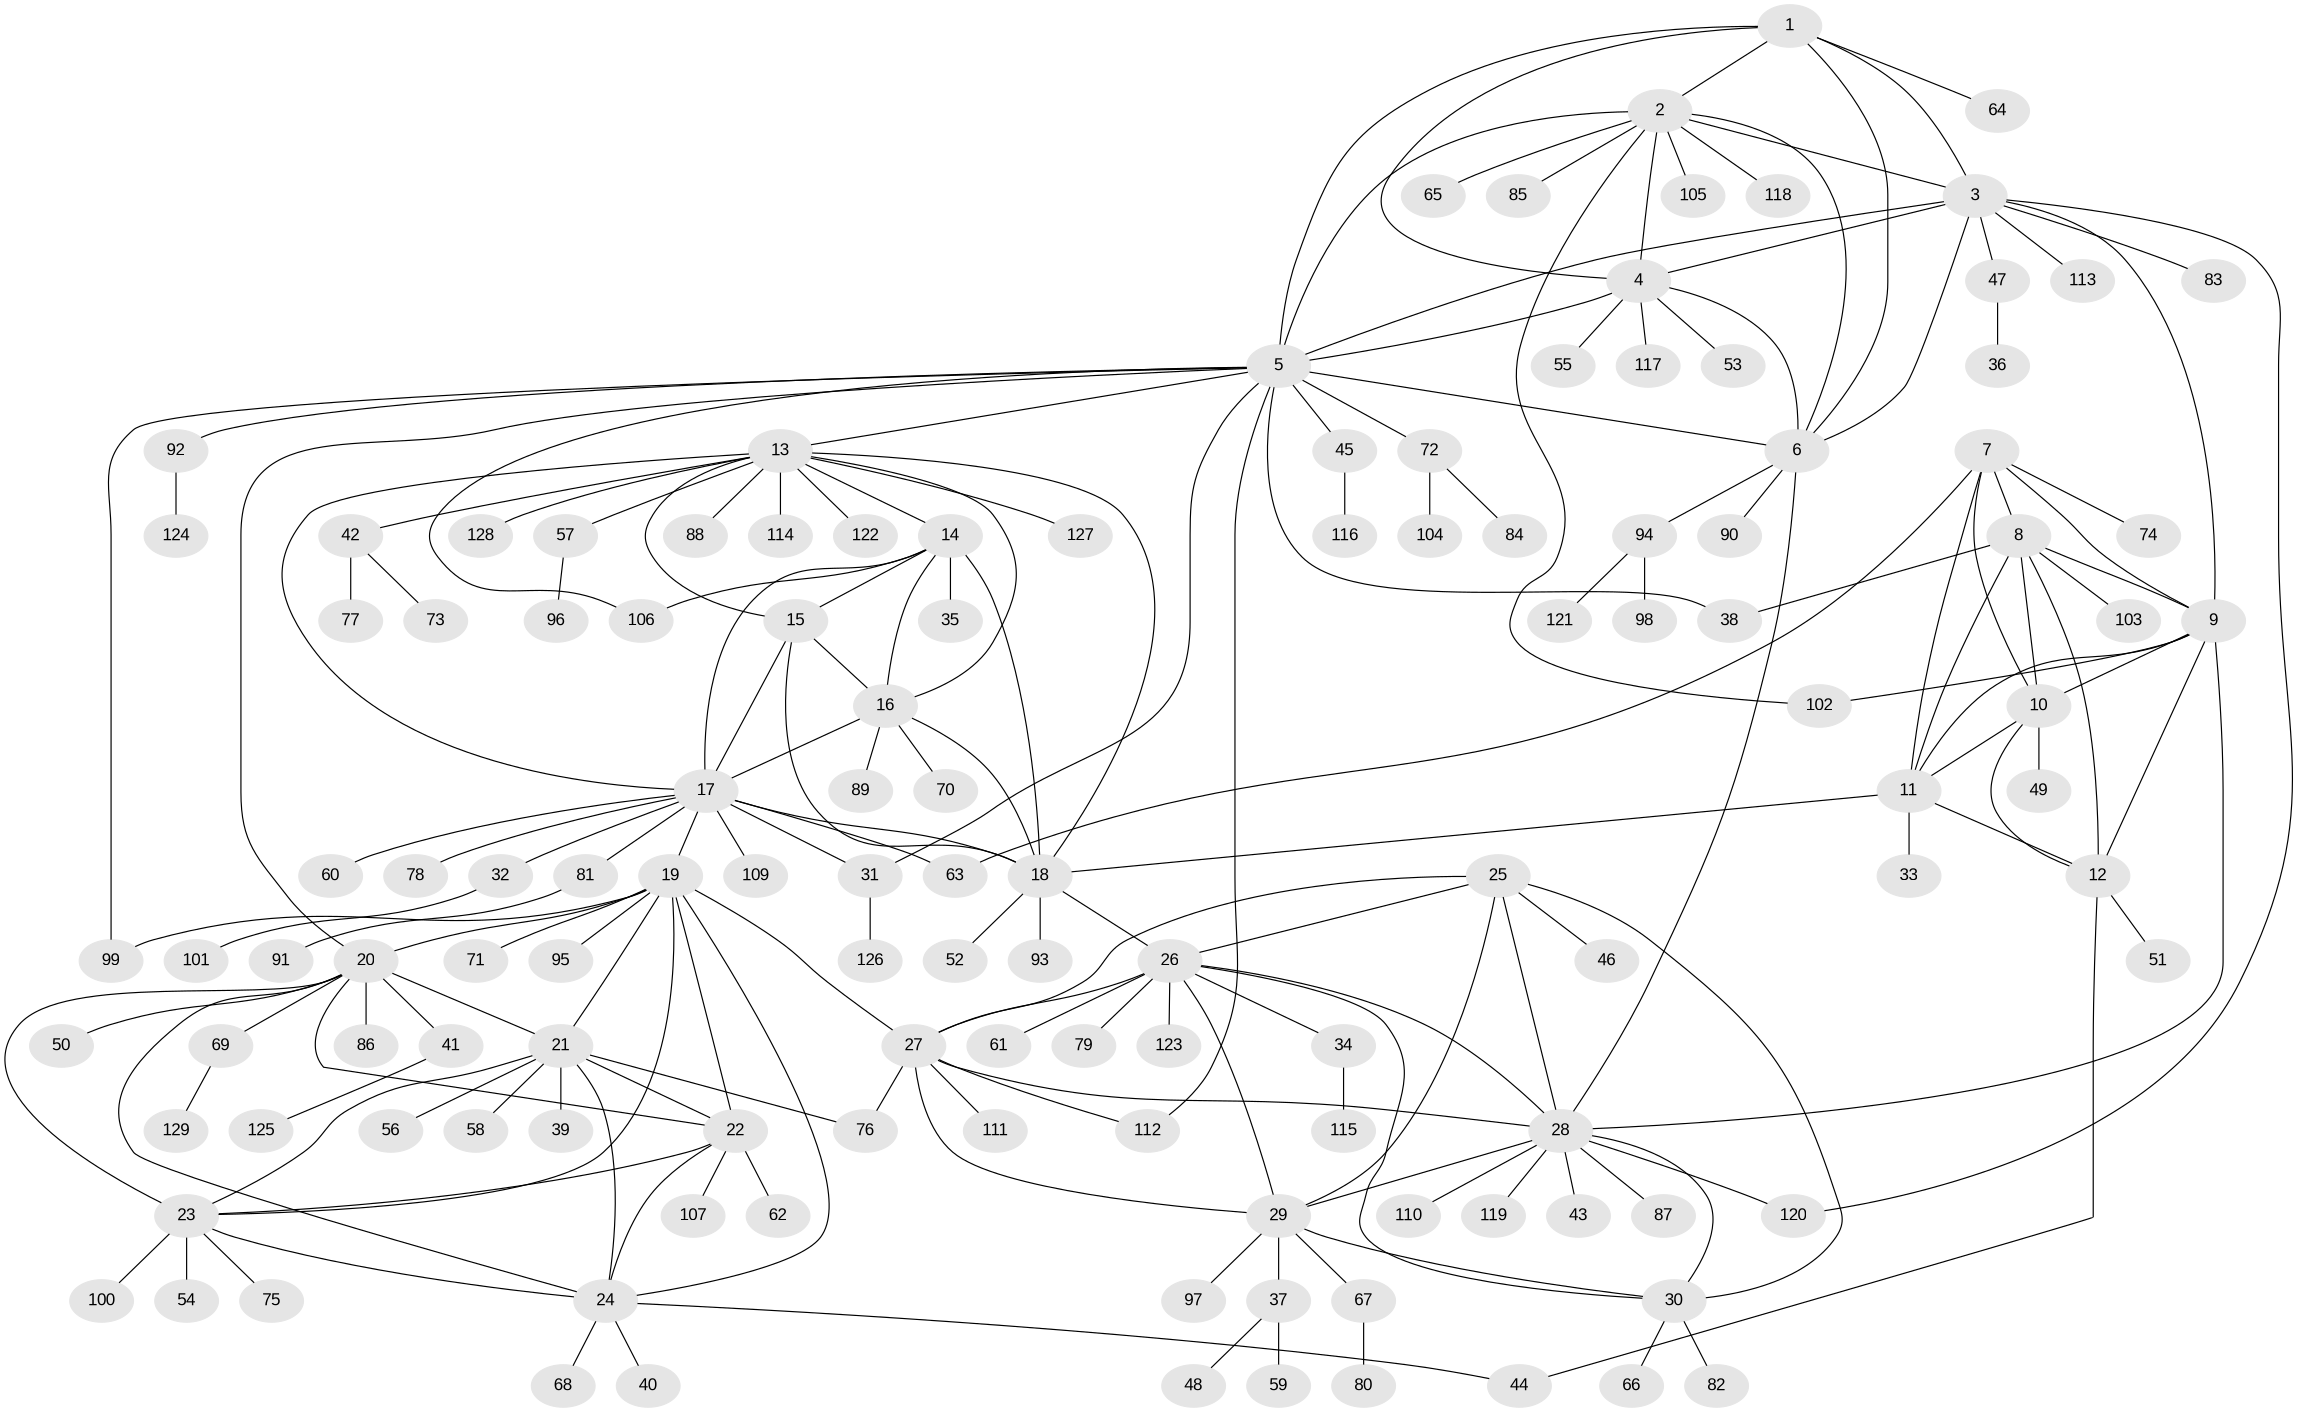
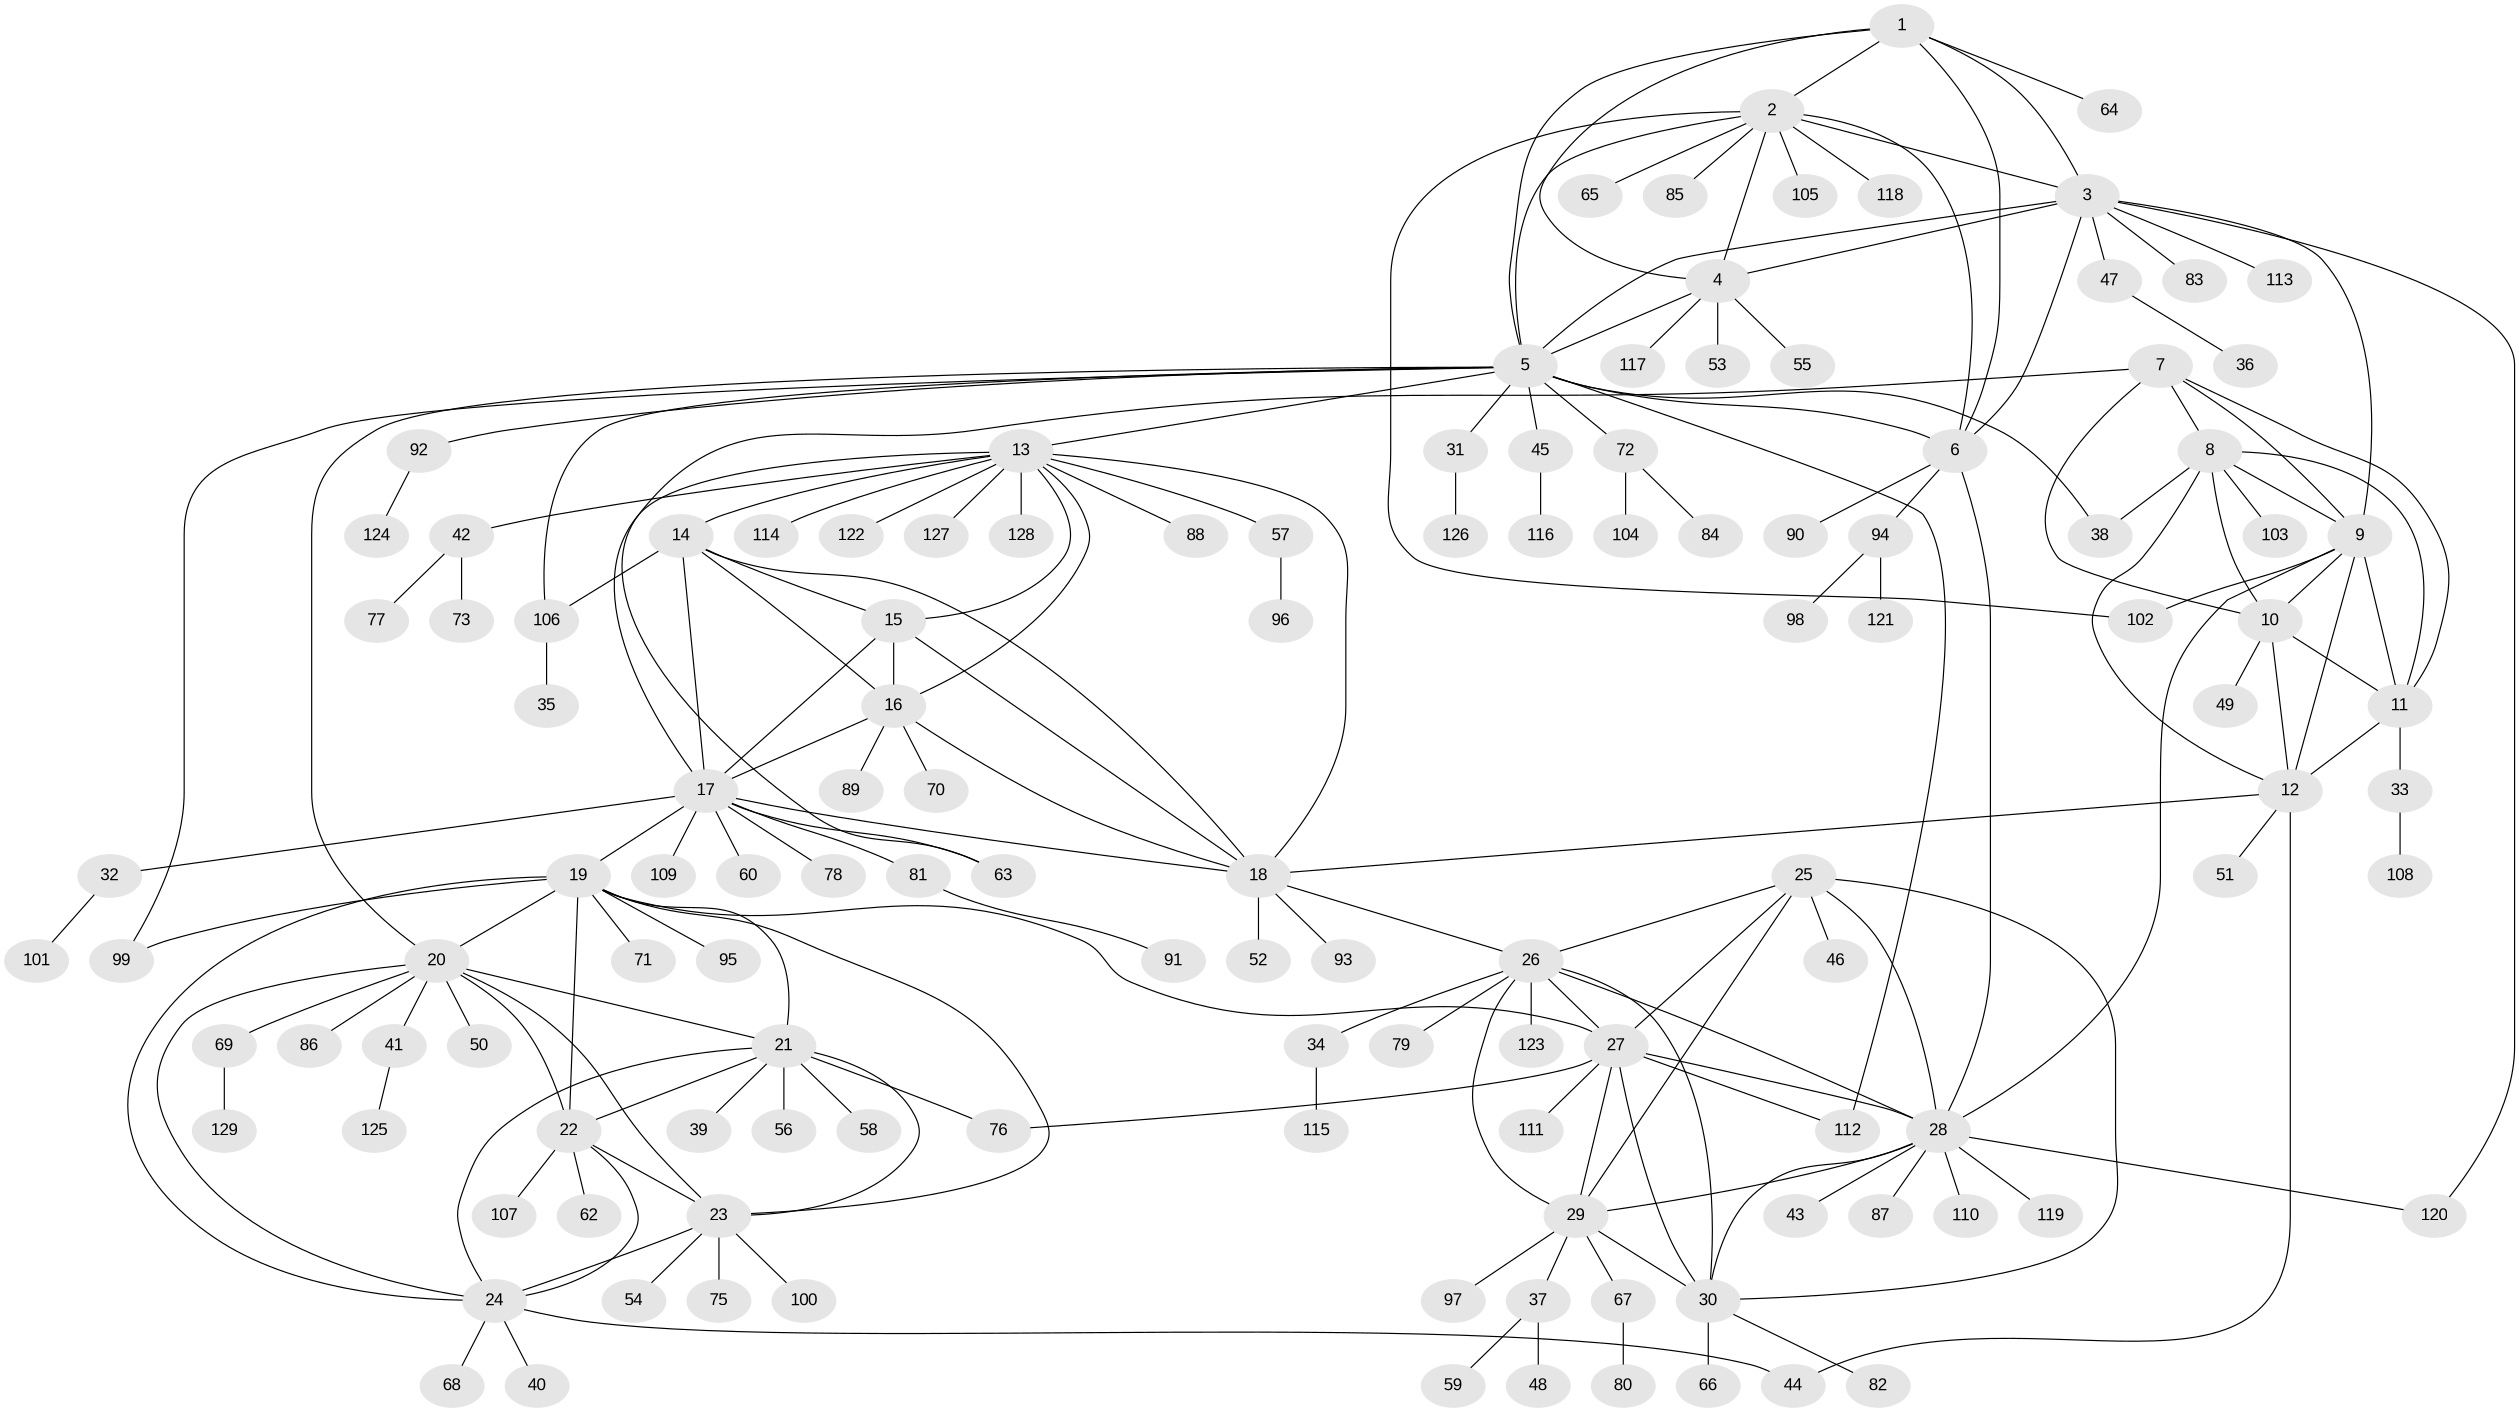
(1764, 332) -> none
(2149, 536) -> none
(950, 579) -> (547, 664)
(788, 833) -> none
(1475, 833) -> (1775, 833)
none -> (2400, 876)
(999, 1046) -> none
none -> (1648, 1178)
